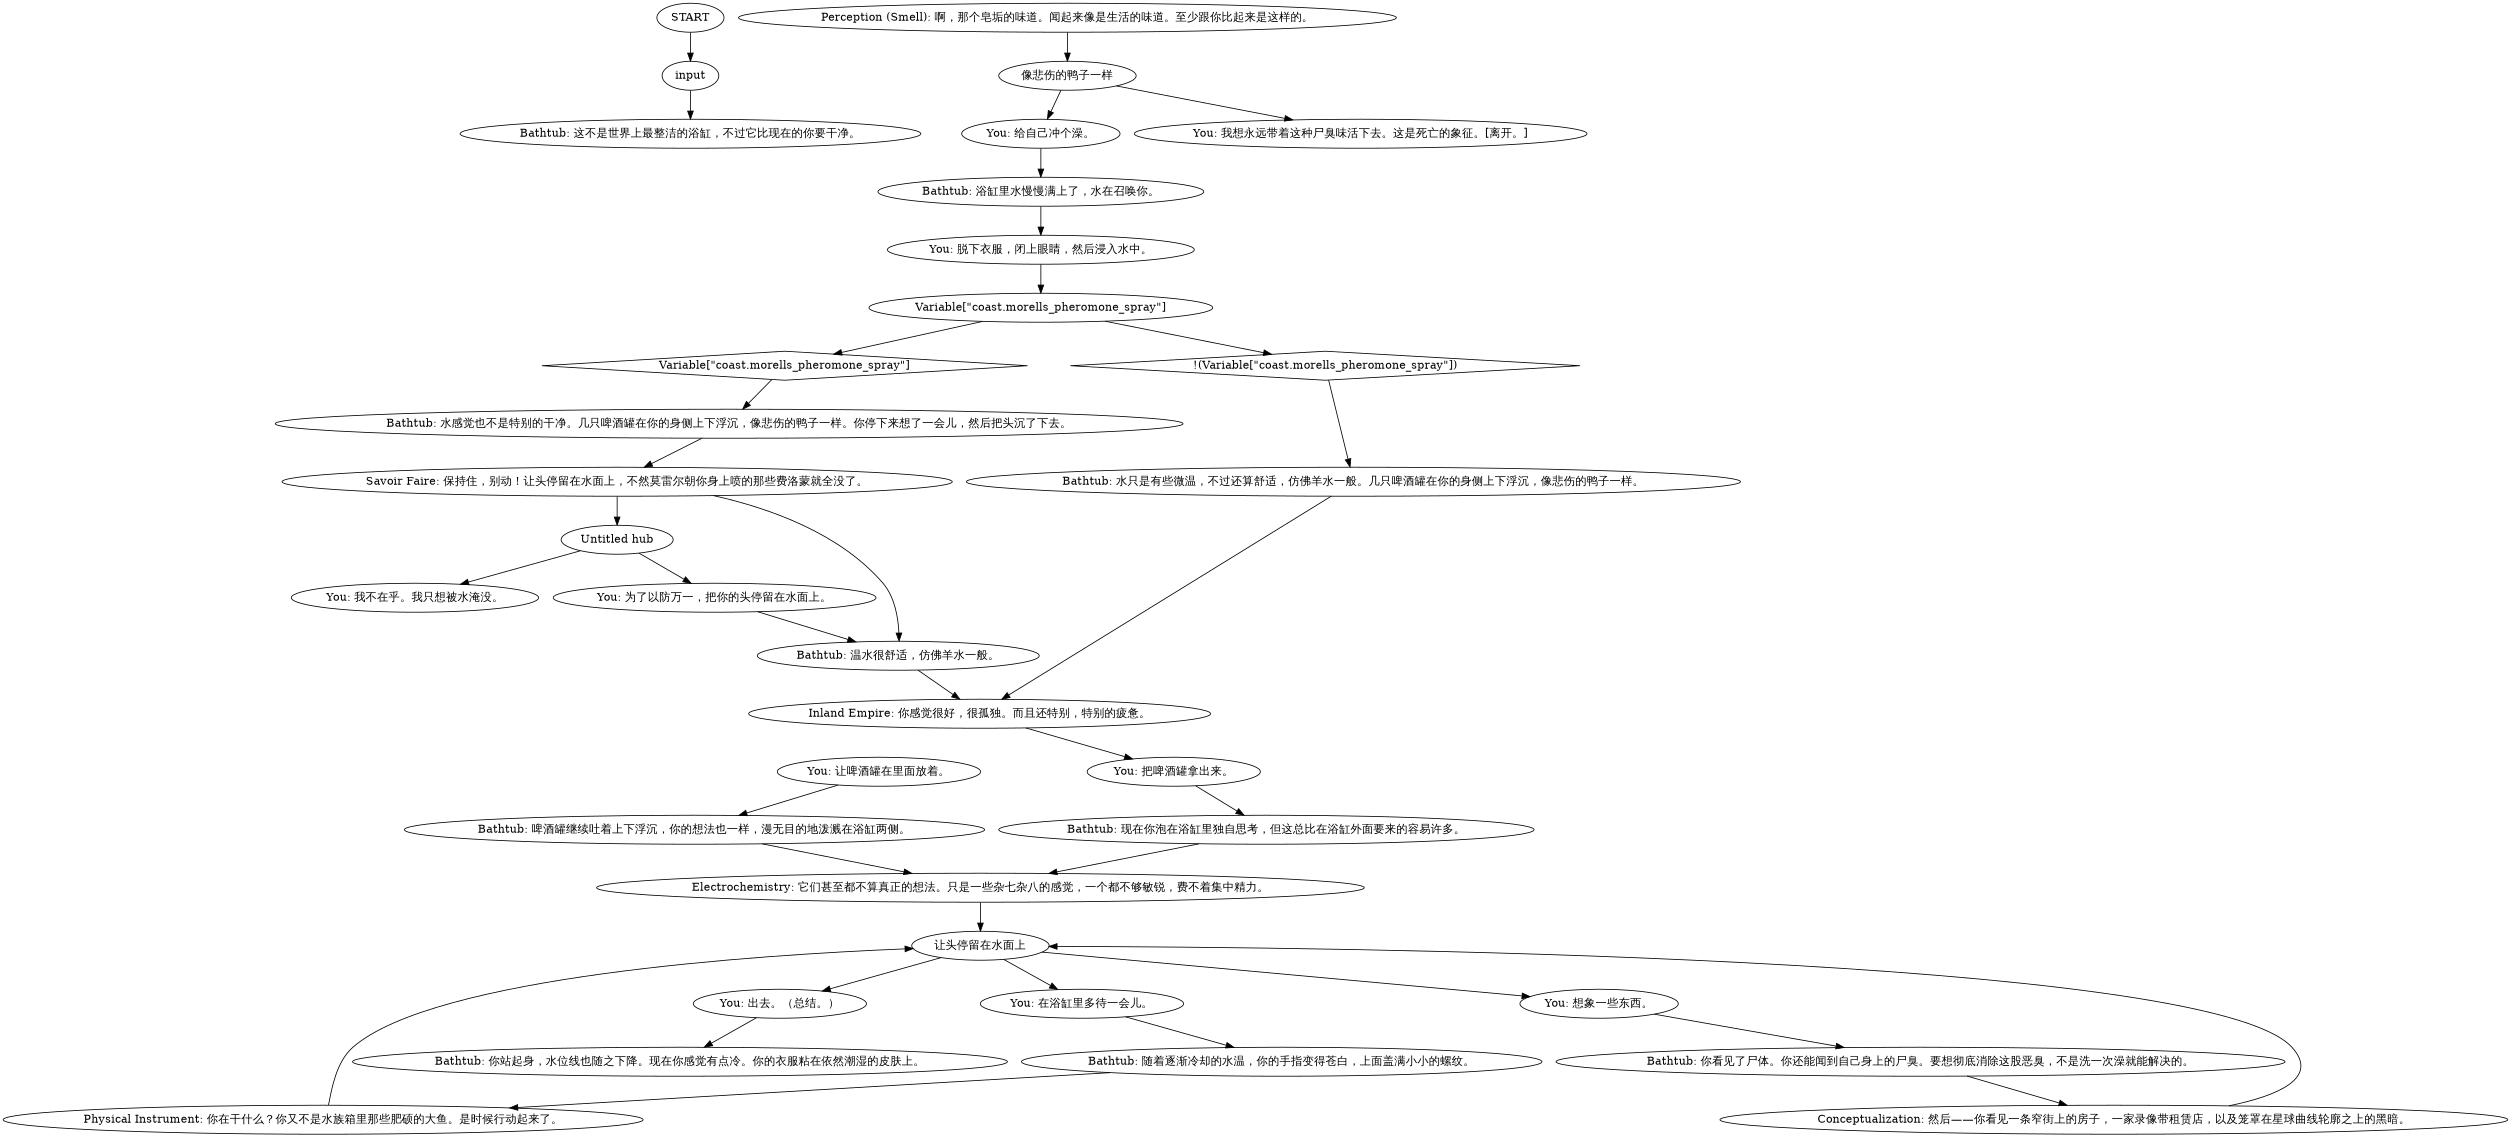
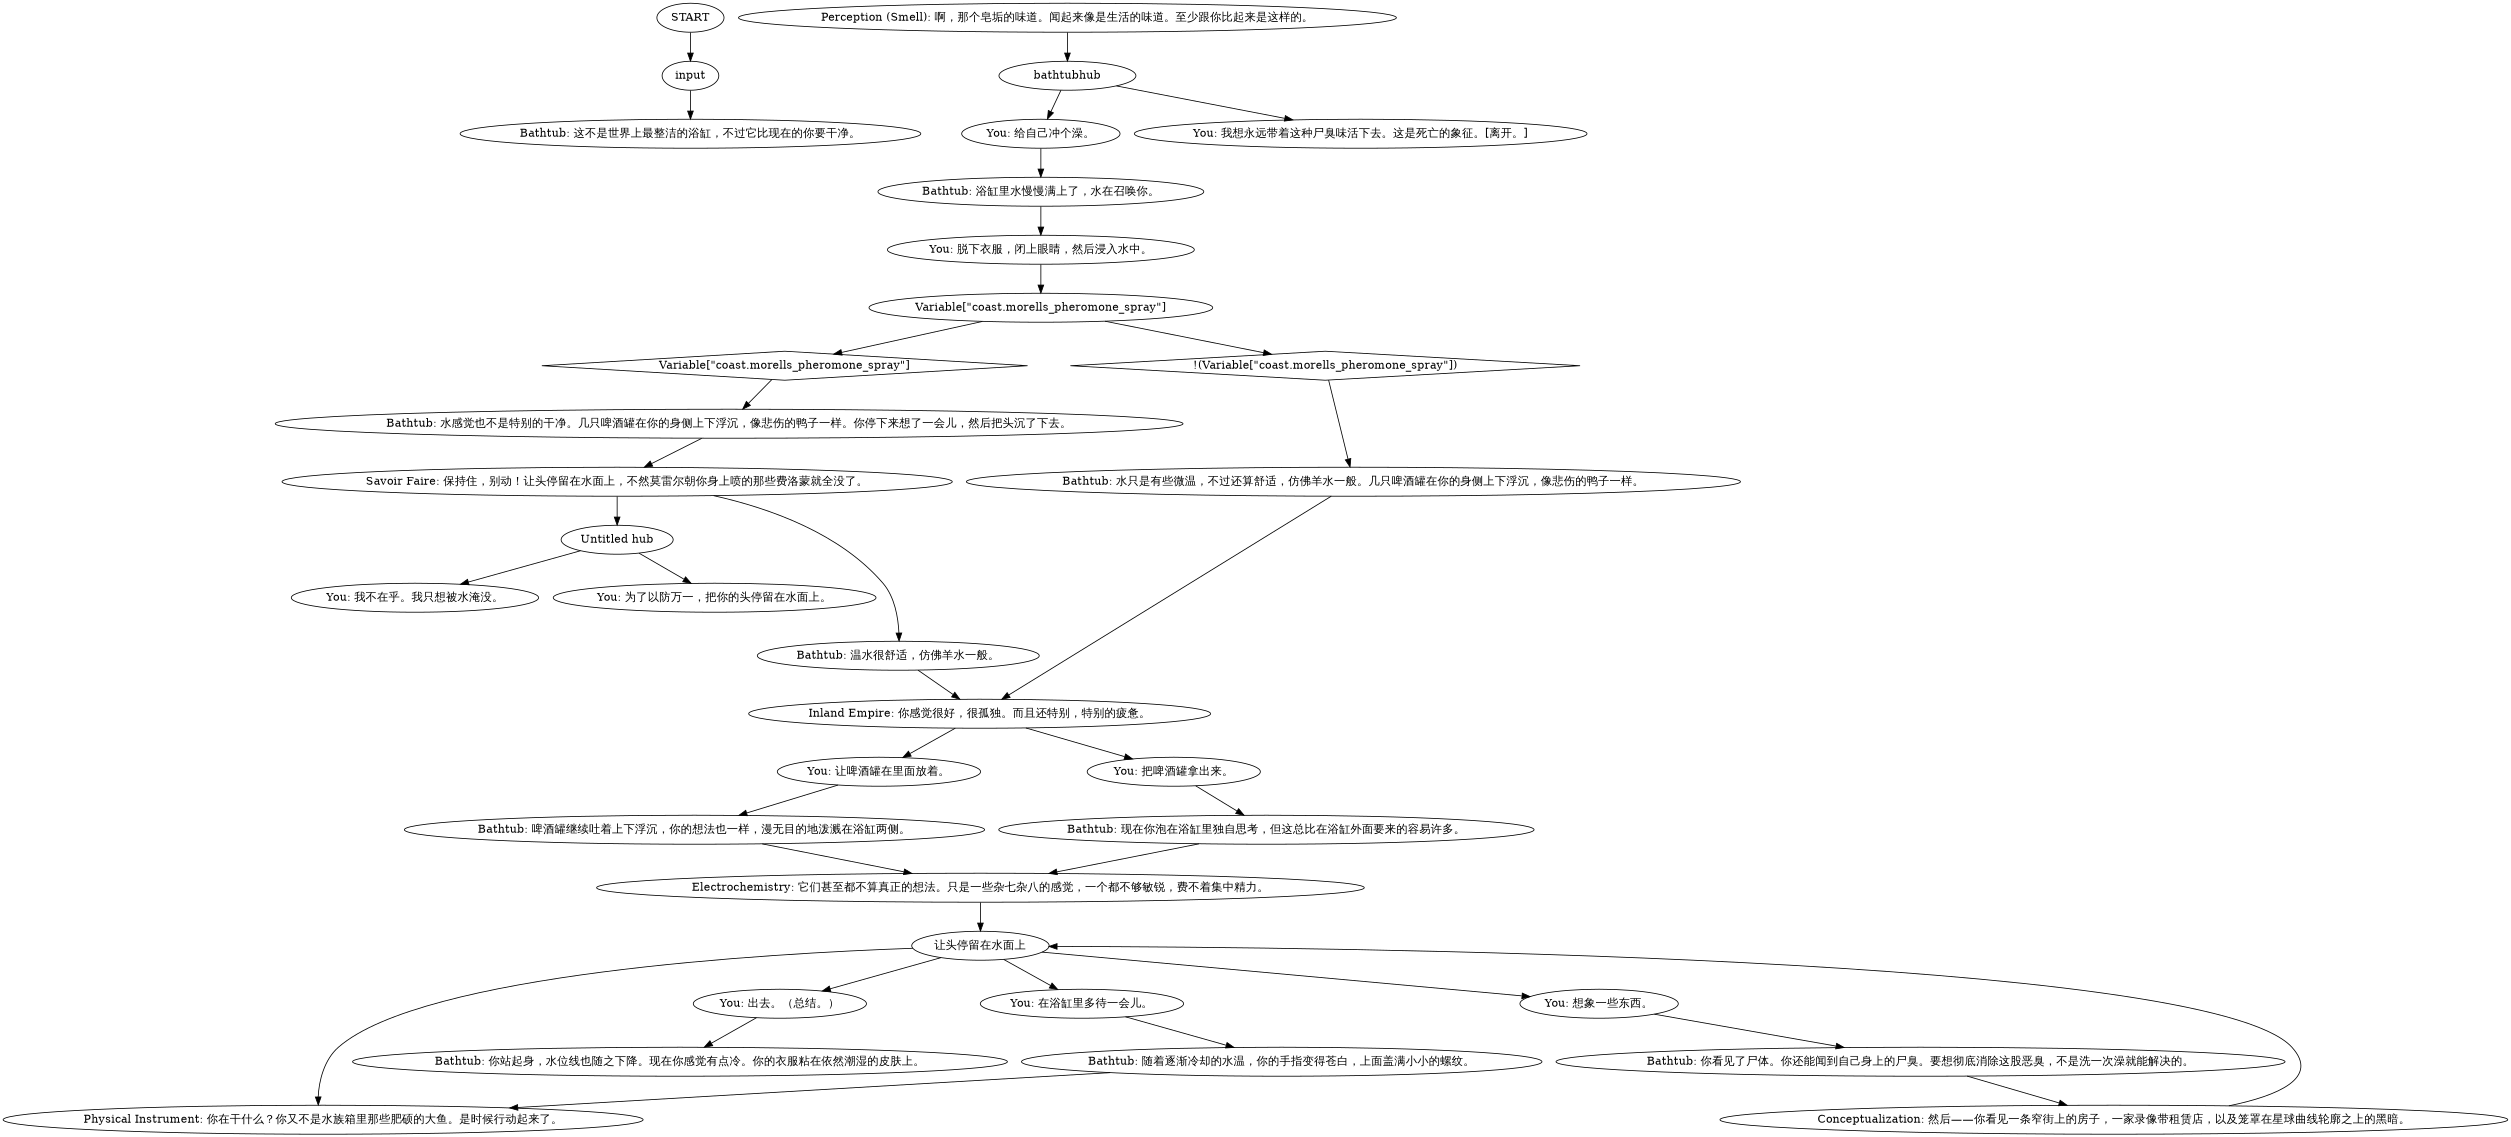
(1067, 76) -> (1067, 76)
(803, 626) -> none
none -> (933, 741)
(591, 976) -> (592, 974)
